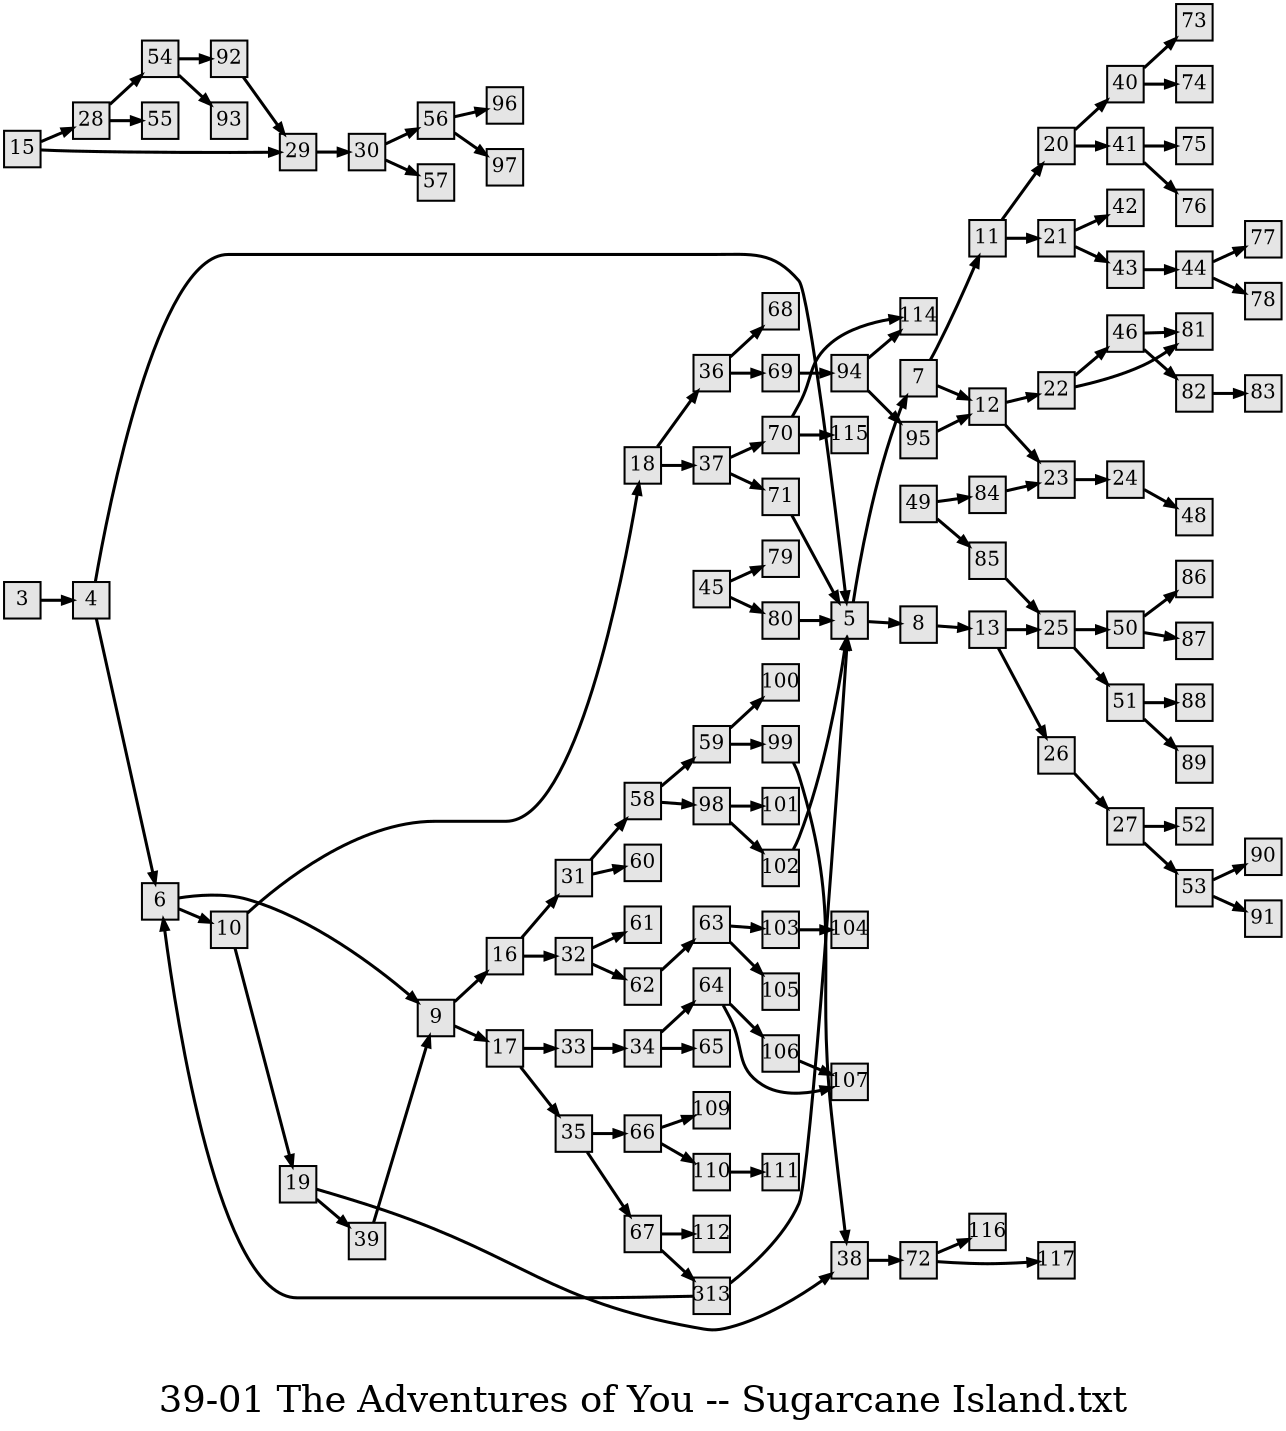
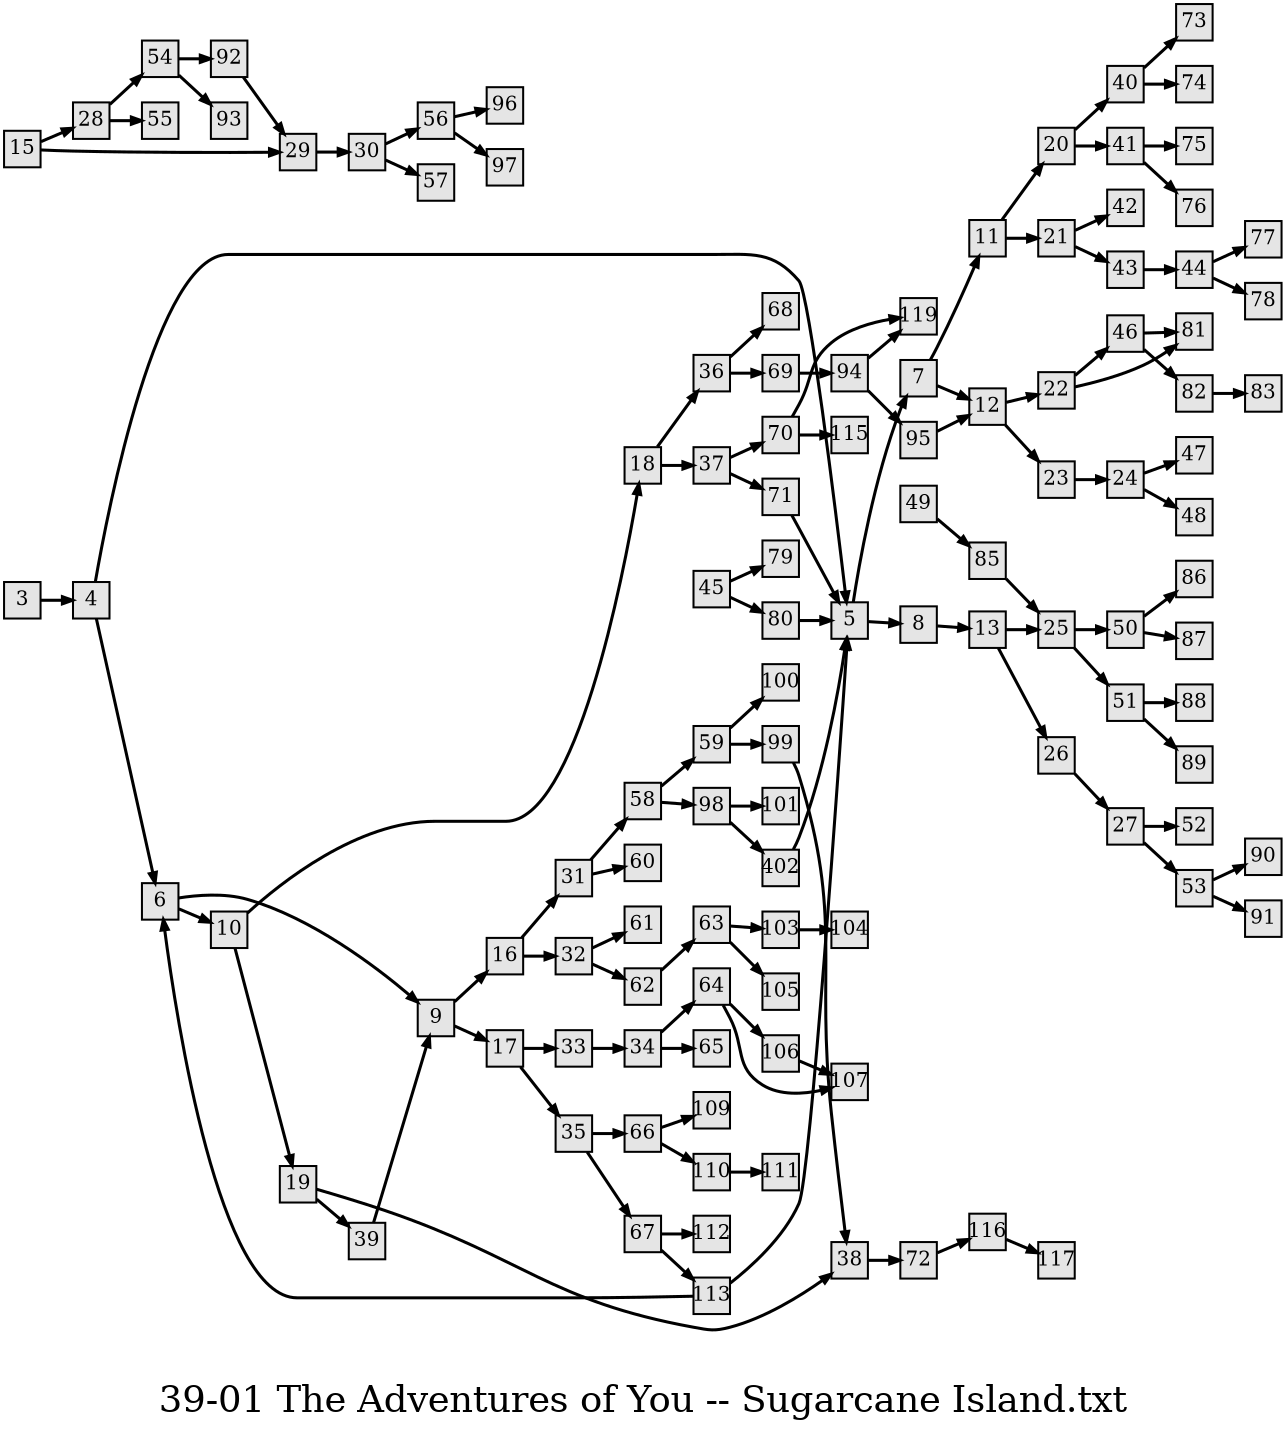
(919, 316) -> (919, 316)
none -> (1194, 455)
(988, 495) -> none
(781, 868) -> (781, 868)
(982, 1264) -> (1017, 1244)
(712, 1296) -> (712, 1296)
